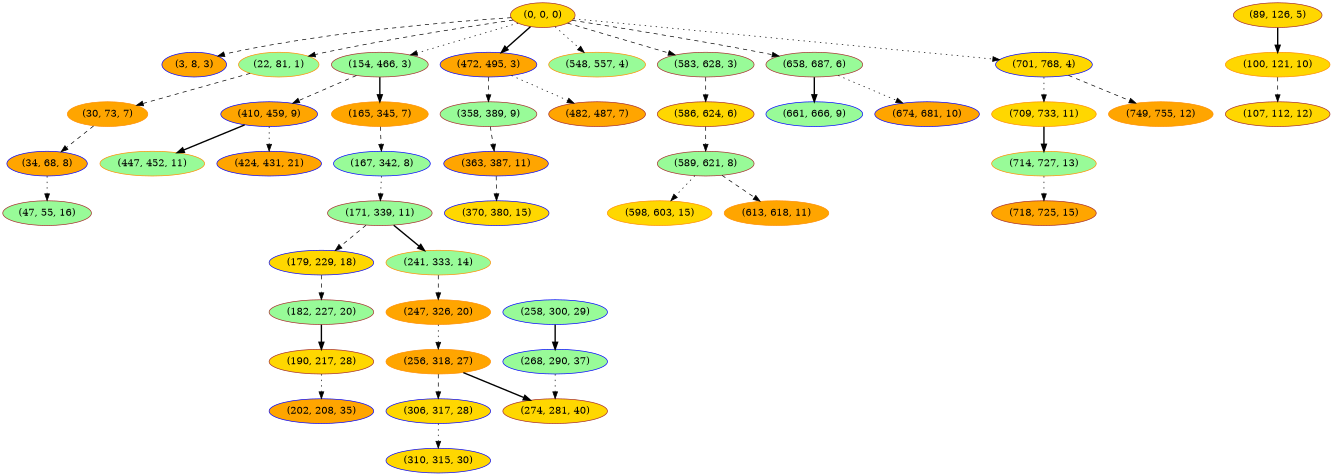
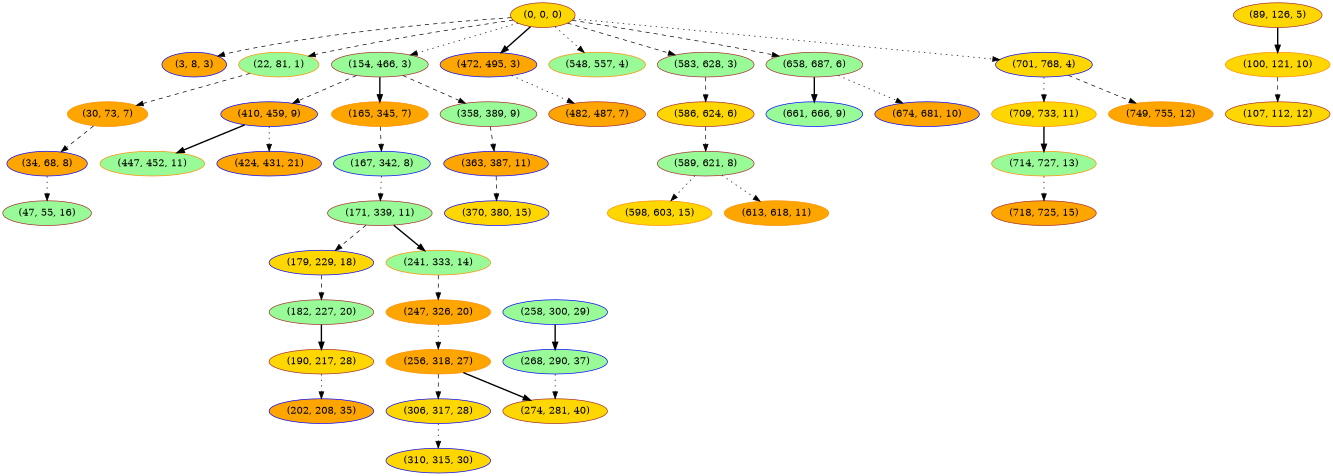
(488, 86) -> (431, 88)
(738, 186) -> (738, 186)
